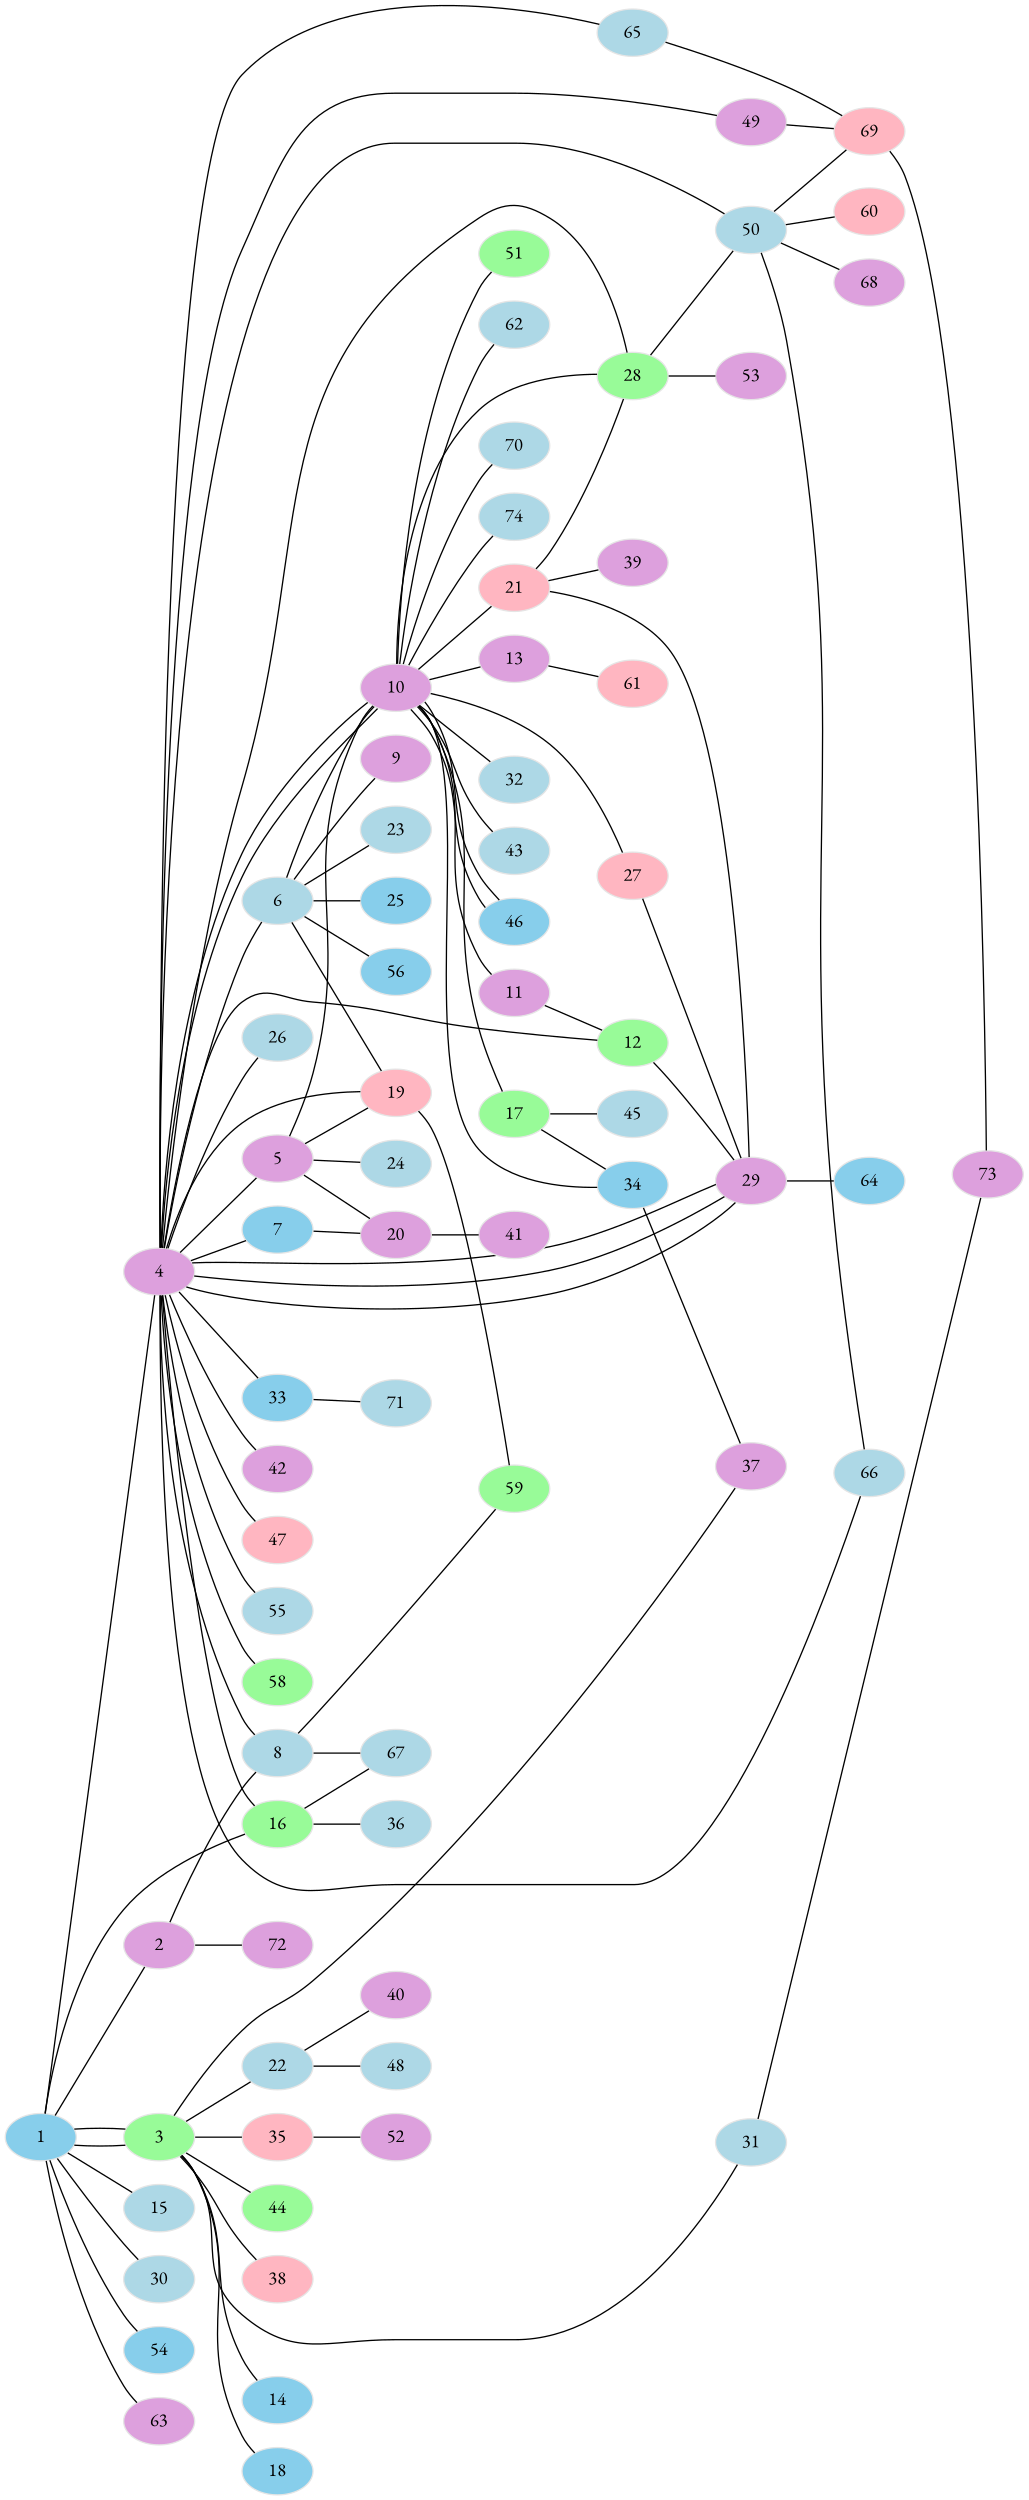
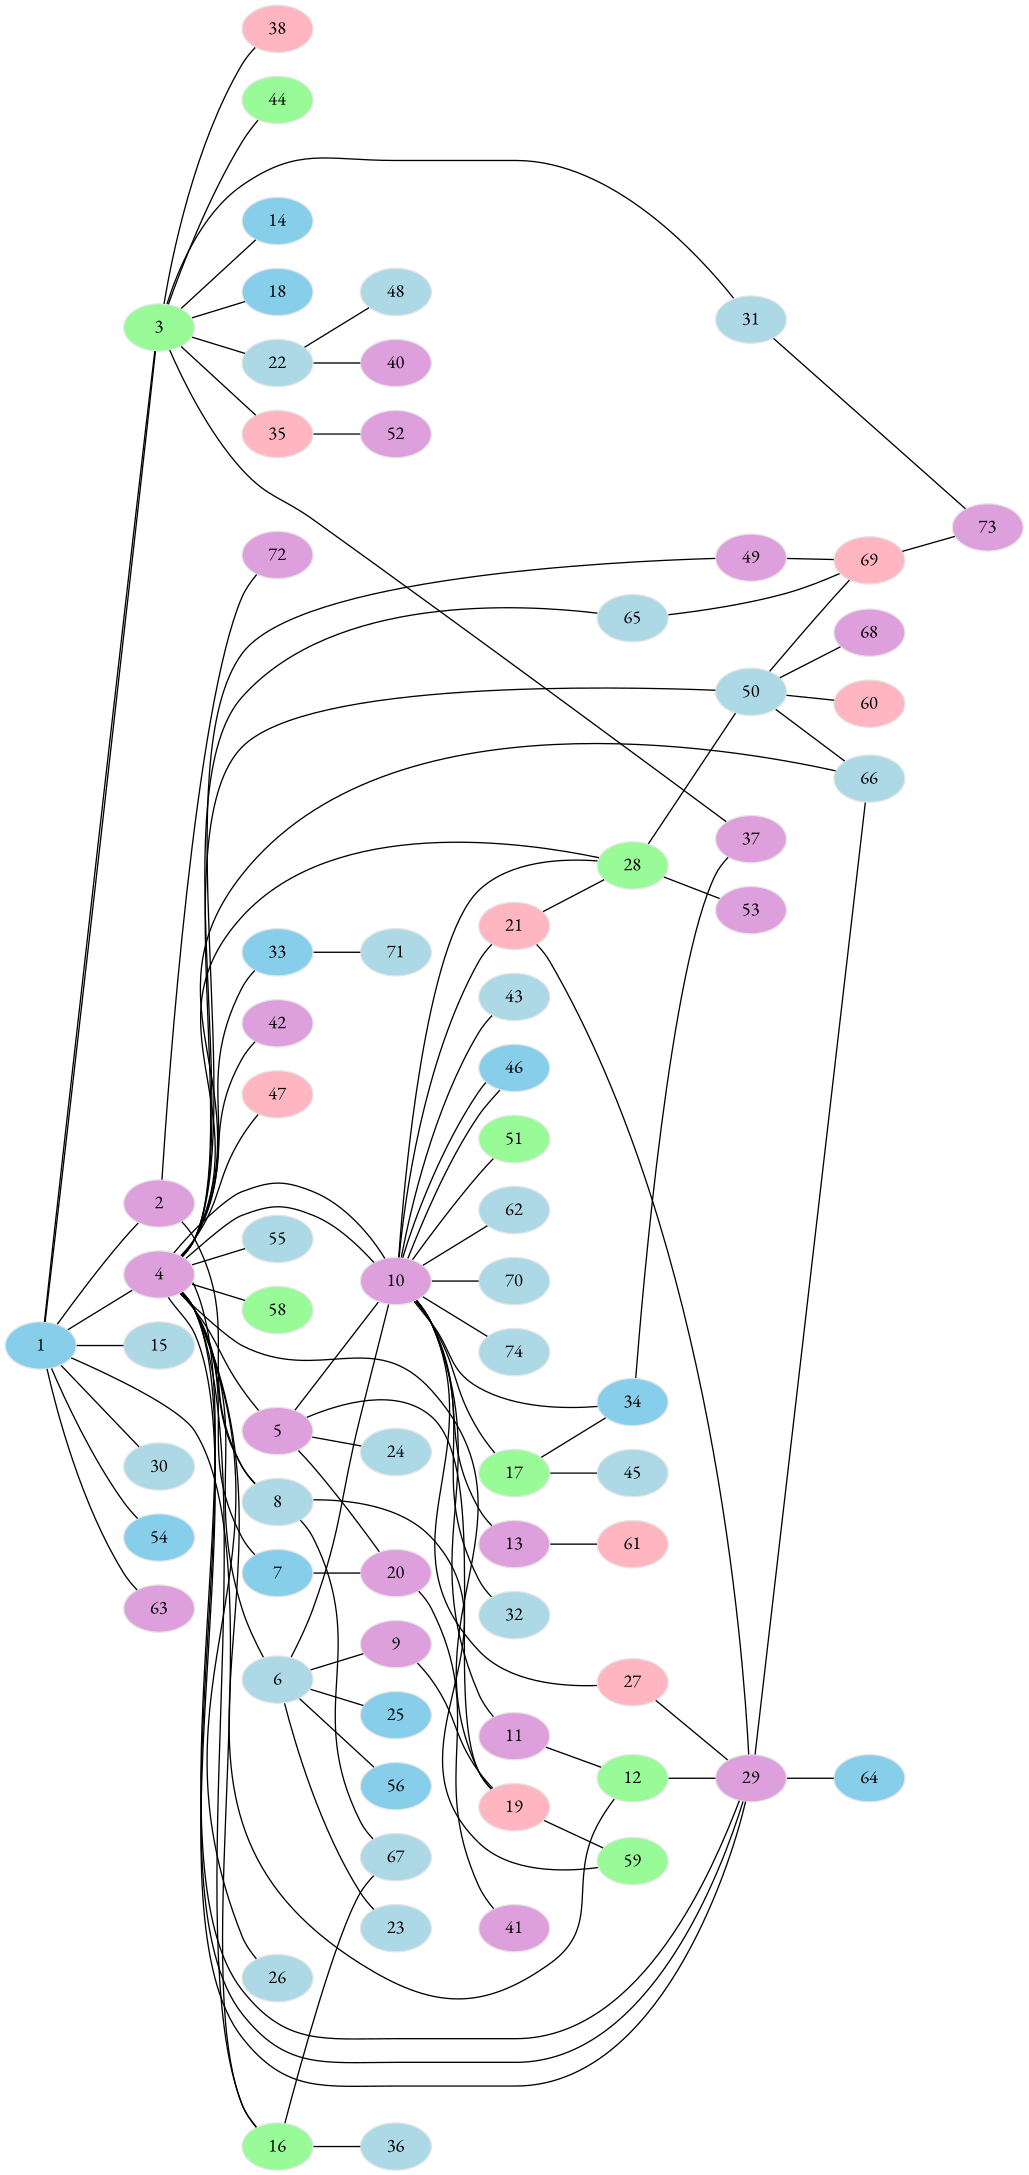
(633, 563) -> none
(334, 993) -> (443, 1699)
none -> (810, 1279)
